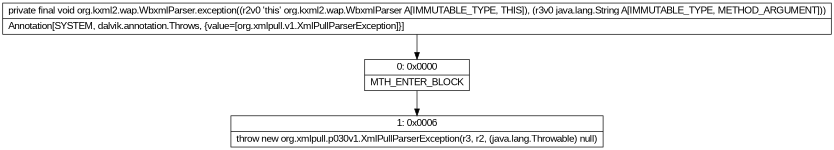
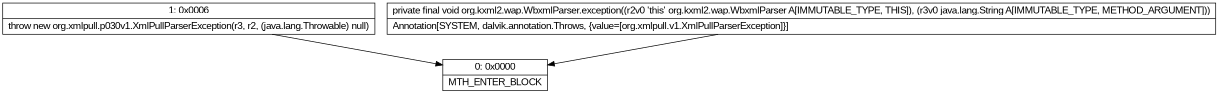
(417, 100) -> (354, 49)
